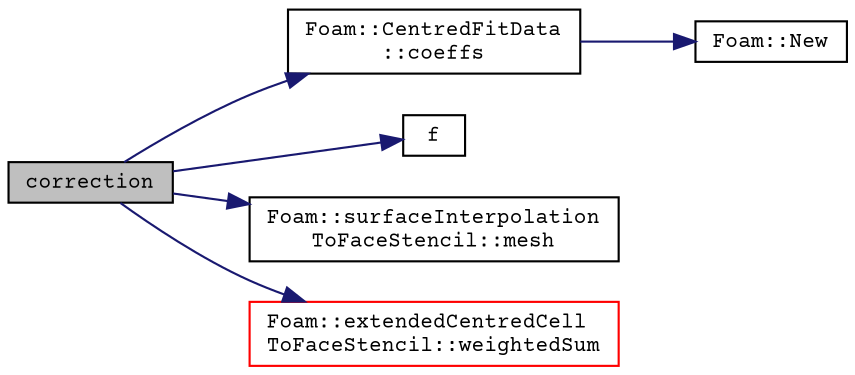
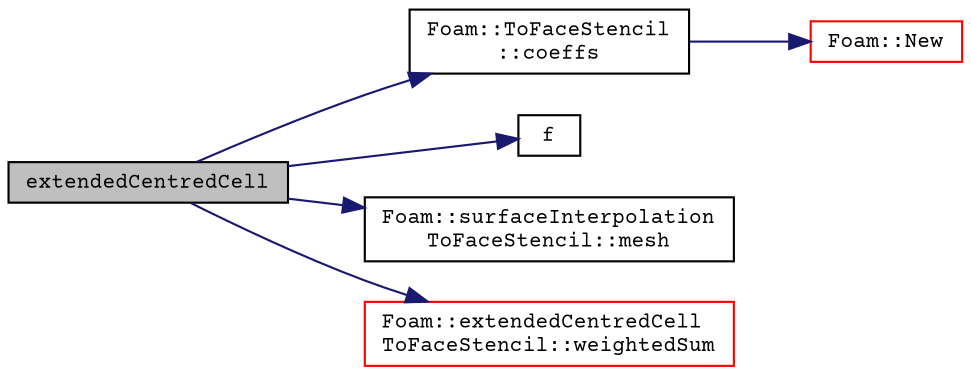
(434, 42) -> (549, 42)
(771, 42) -> (886, 42)
(91, 182) -> (148, 182)
